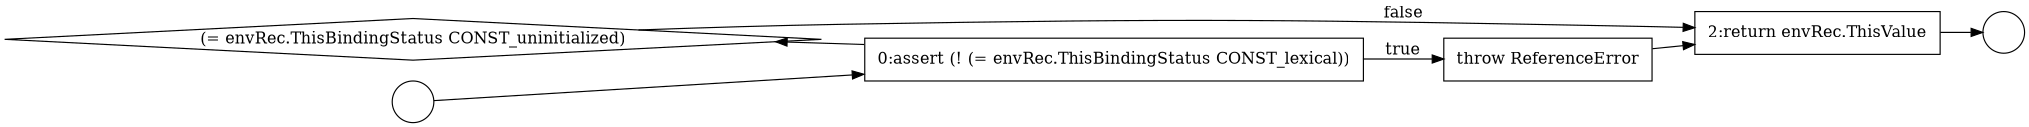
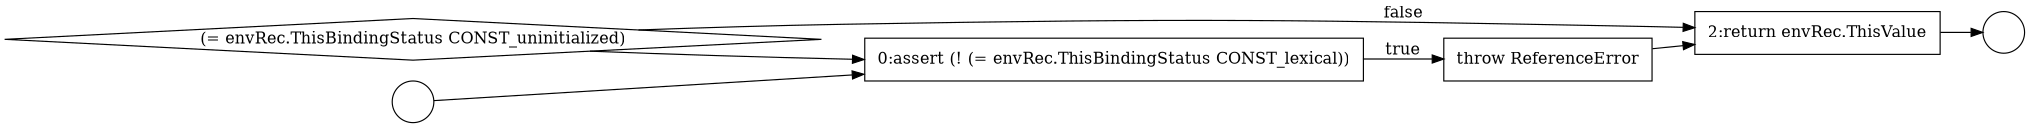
(826, 43) -> (721, 56)
